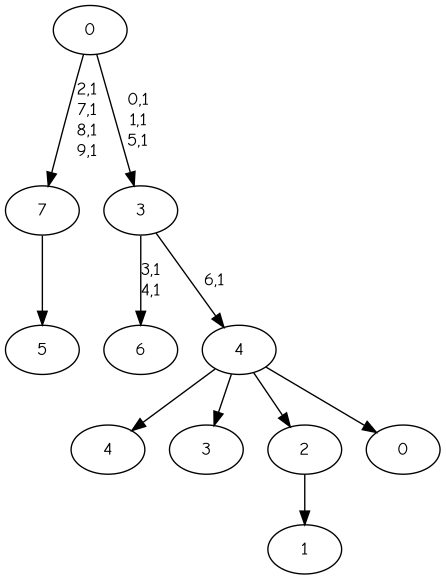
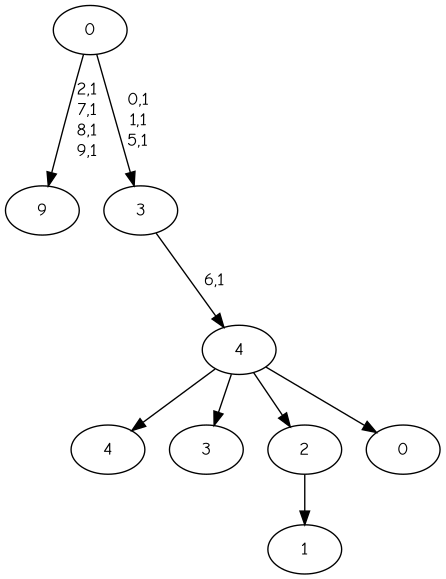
(42, 210) -> (42, 210)
(42, 350) -> none
(141, 350) -> none
